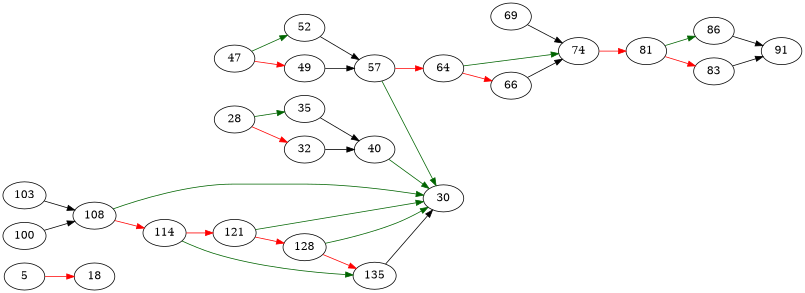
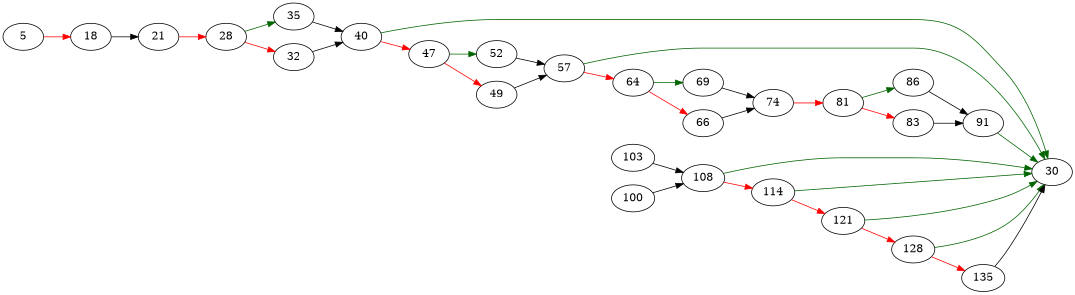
none -> (159, 37)
none -> (392, 45)
(507, 60) -> (664, 83)
none -> (1015, 145)
(262, 265) -> (909, 182)
